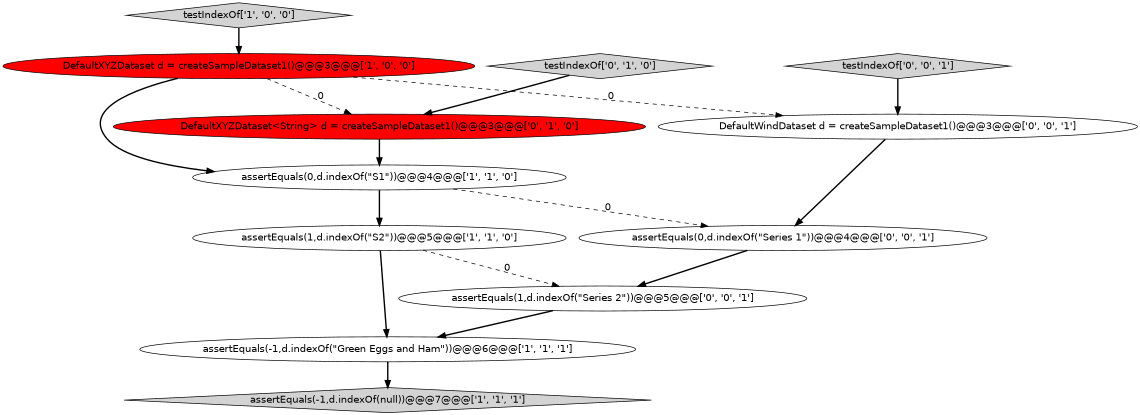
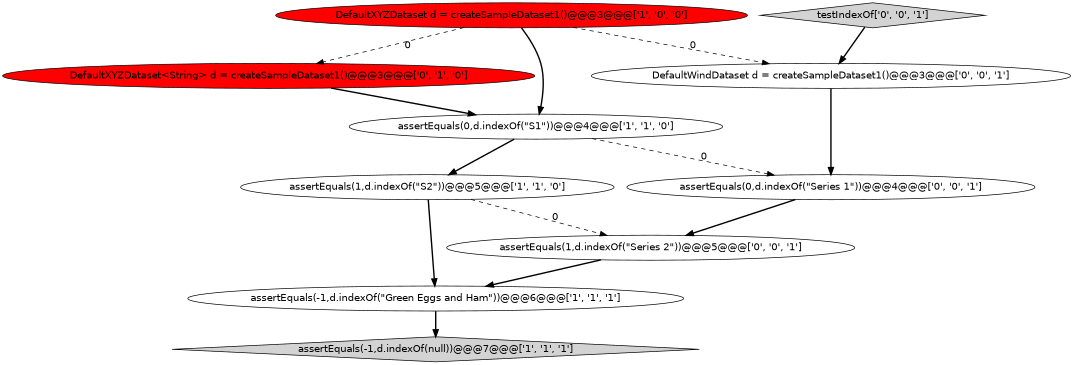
(239, 15) -> none
(600, 66) -> none
